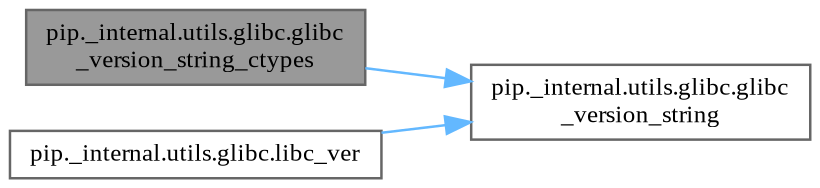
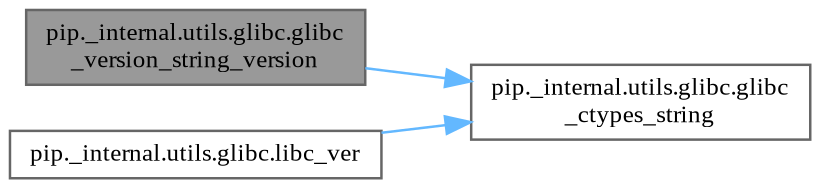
(196, 47) -> (196, 47)
(641, 102) -> (641, 102)
